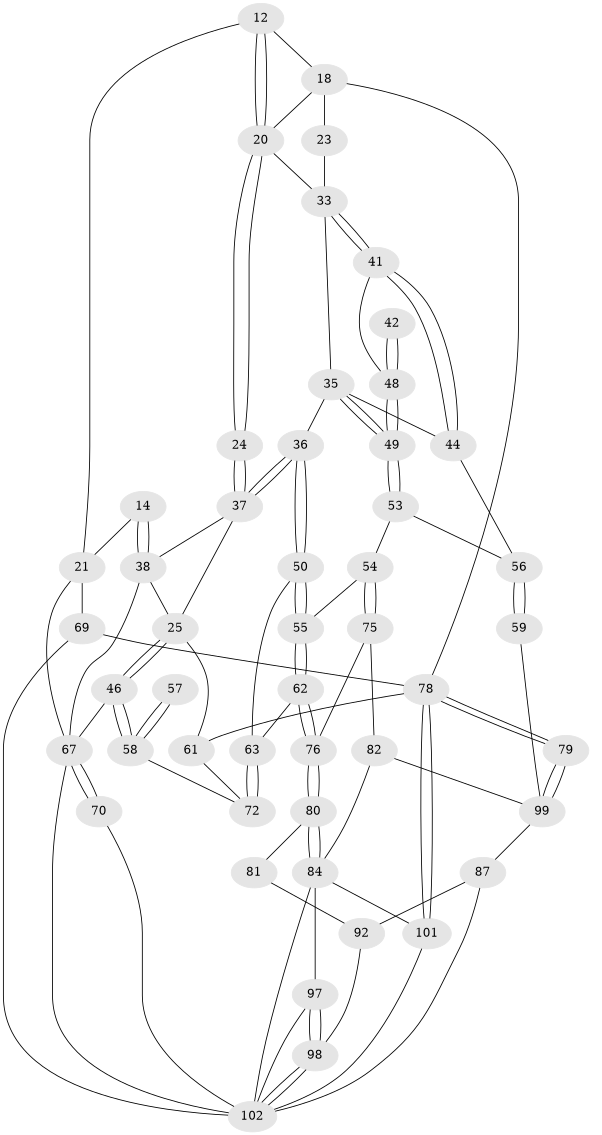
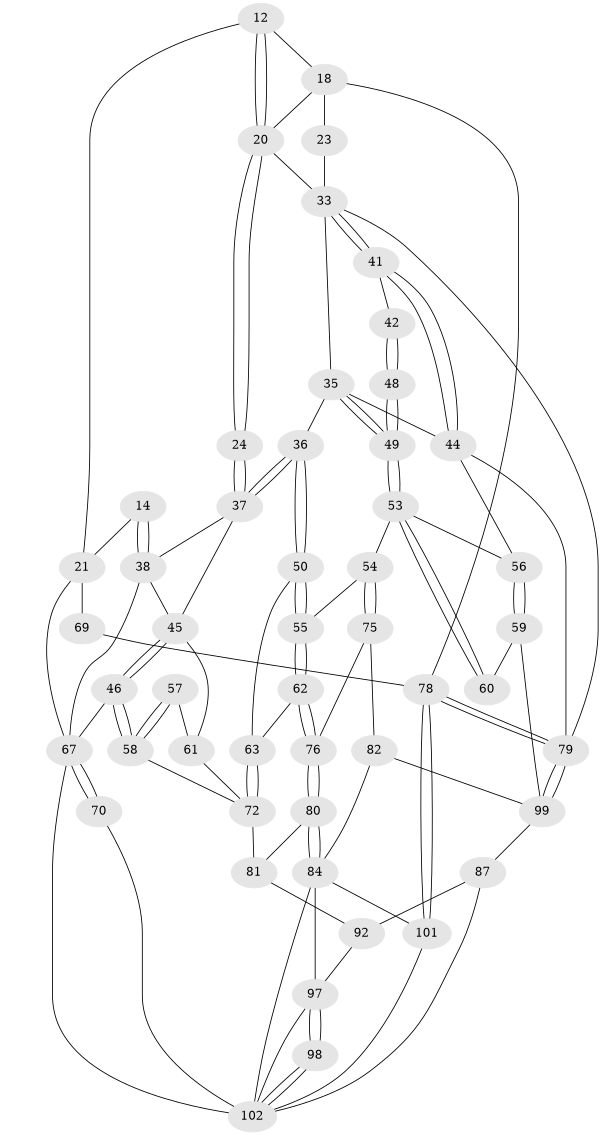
(360, 326) -> (384, 293)
none -> (558, 433)
none -> (566, 575)
(175, 629) -> (175, 629)
none -> (487, 690)
(305, 712) -> (183, 720)
none -> (253, 842)
(3, 946) -> none
(350, 998) -> (338, 964)
